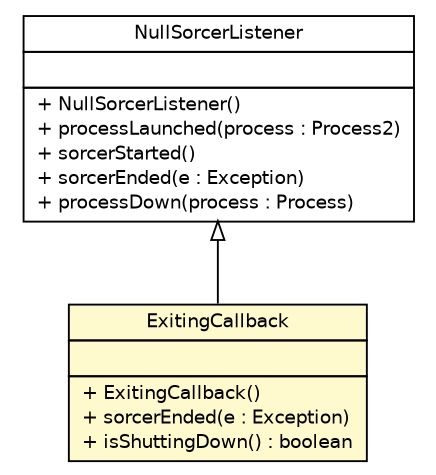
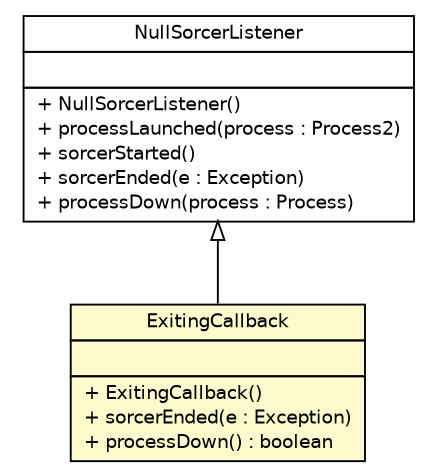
(218, 442) -> (209, 442)
